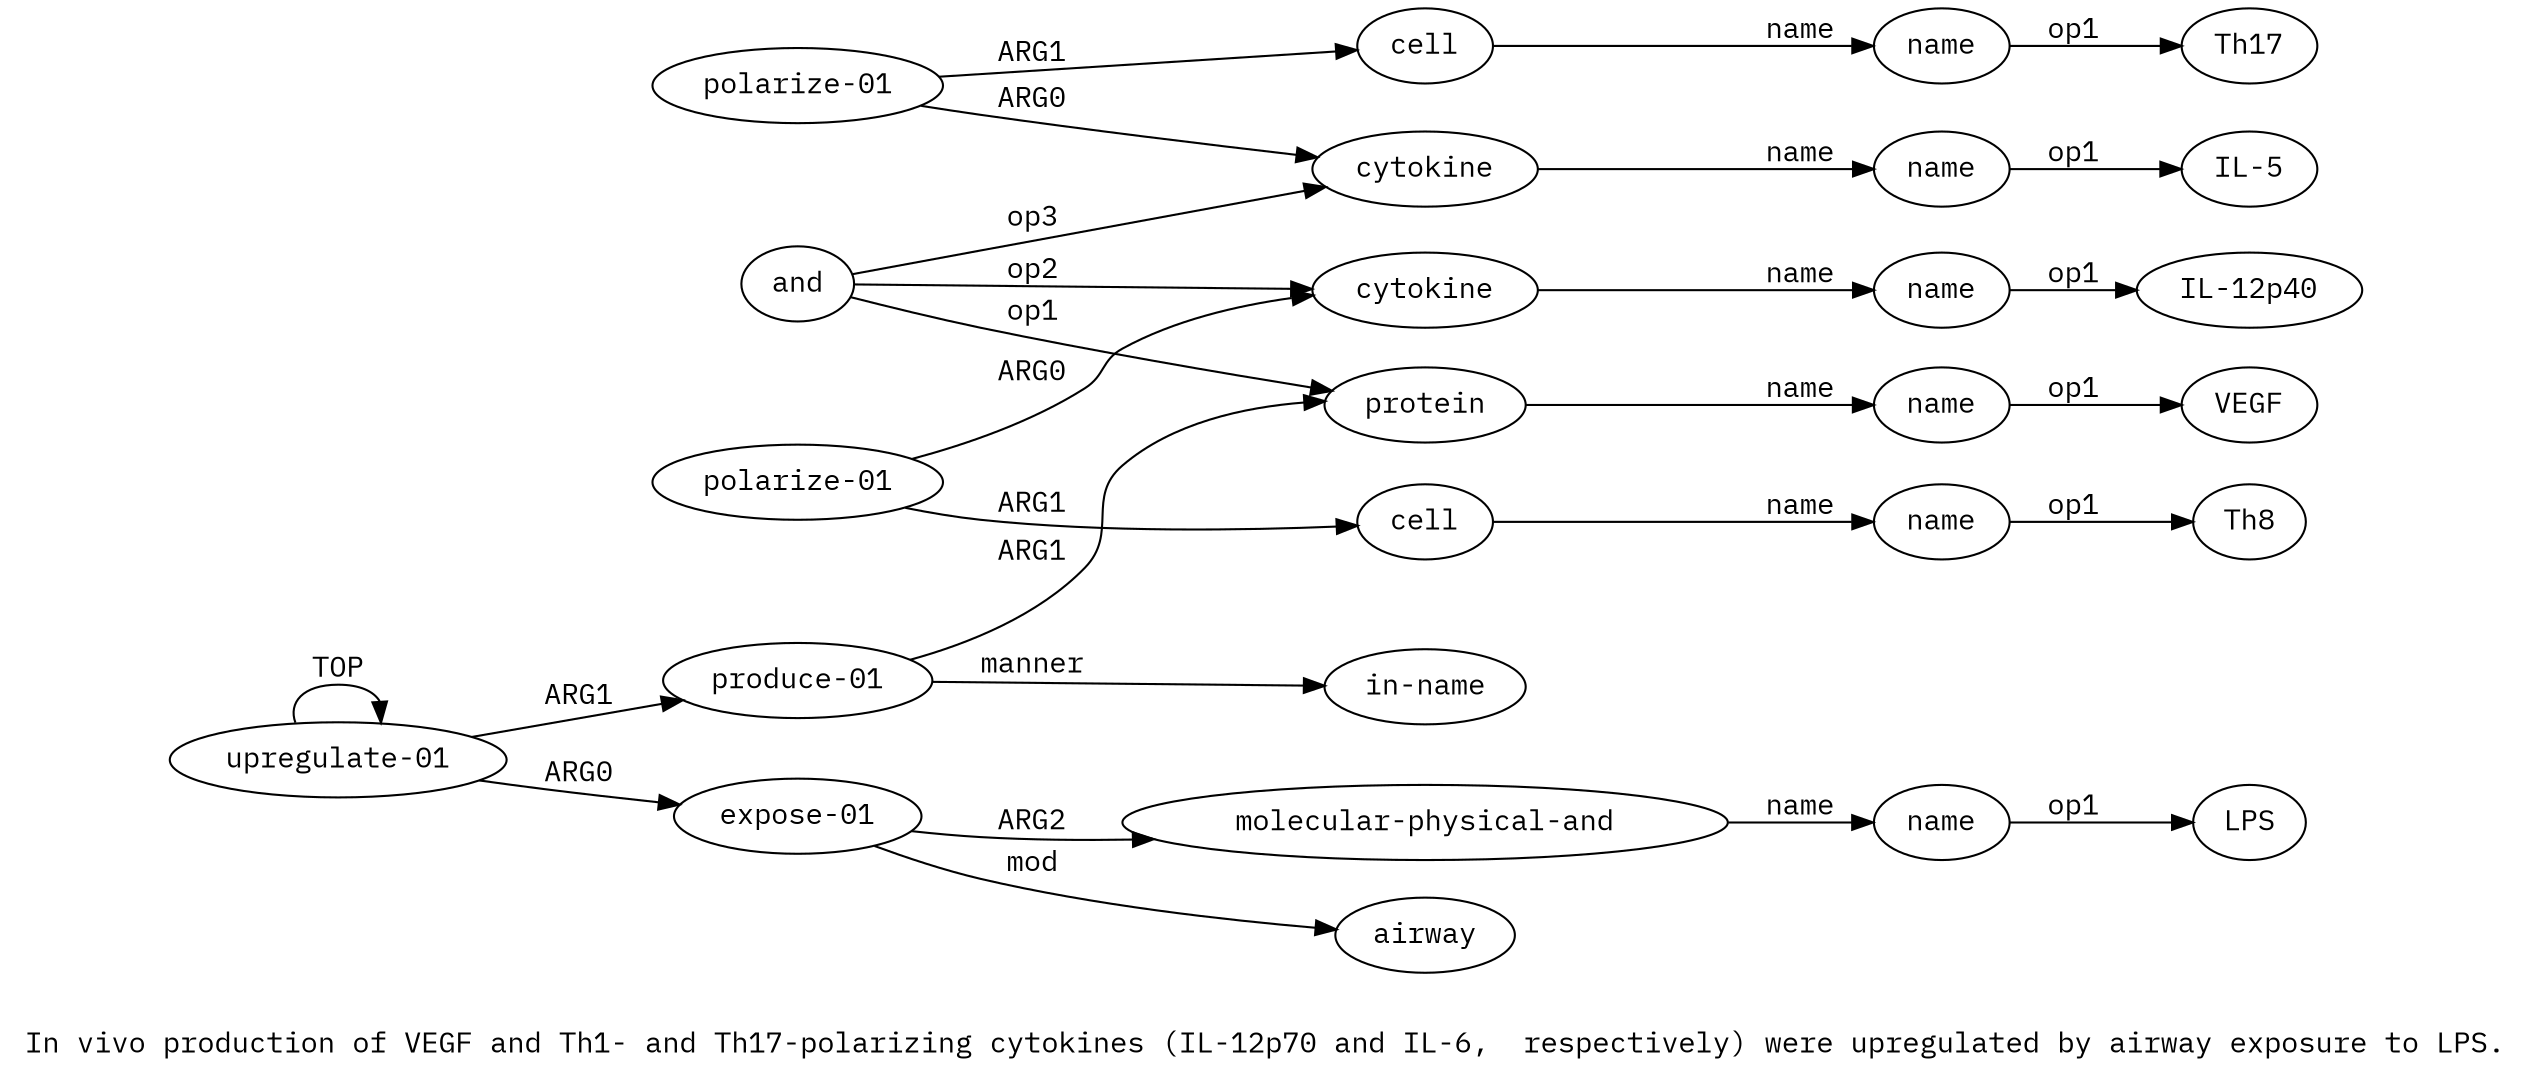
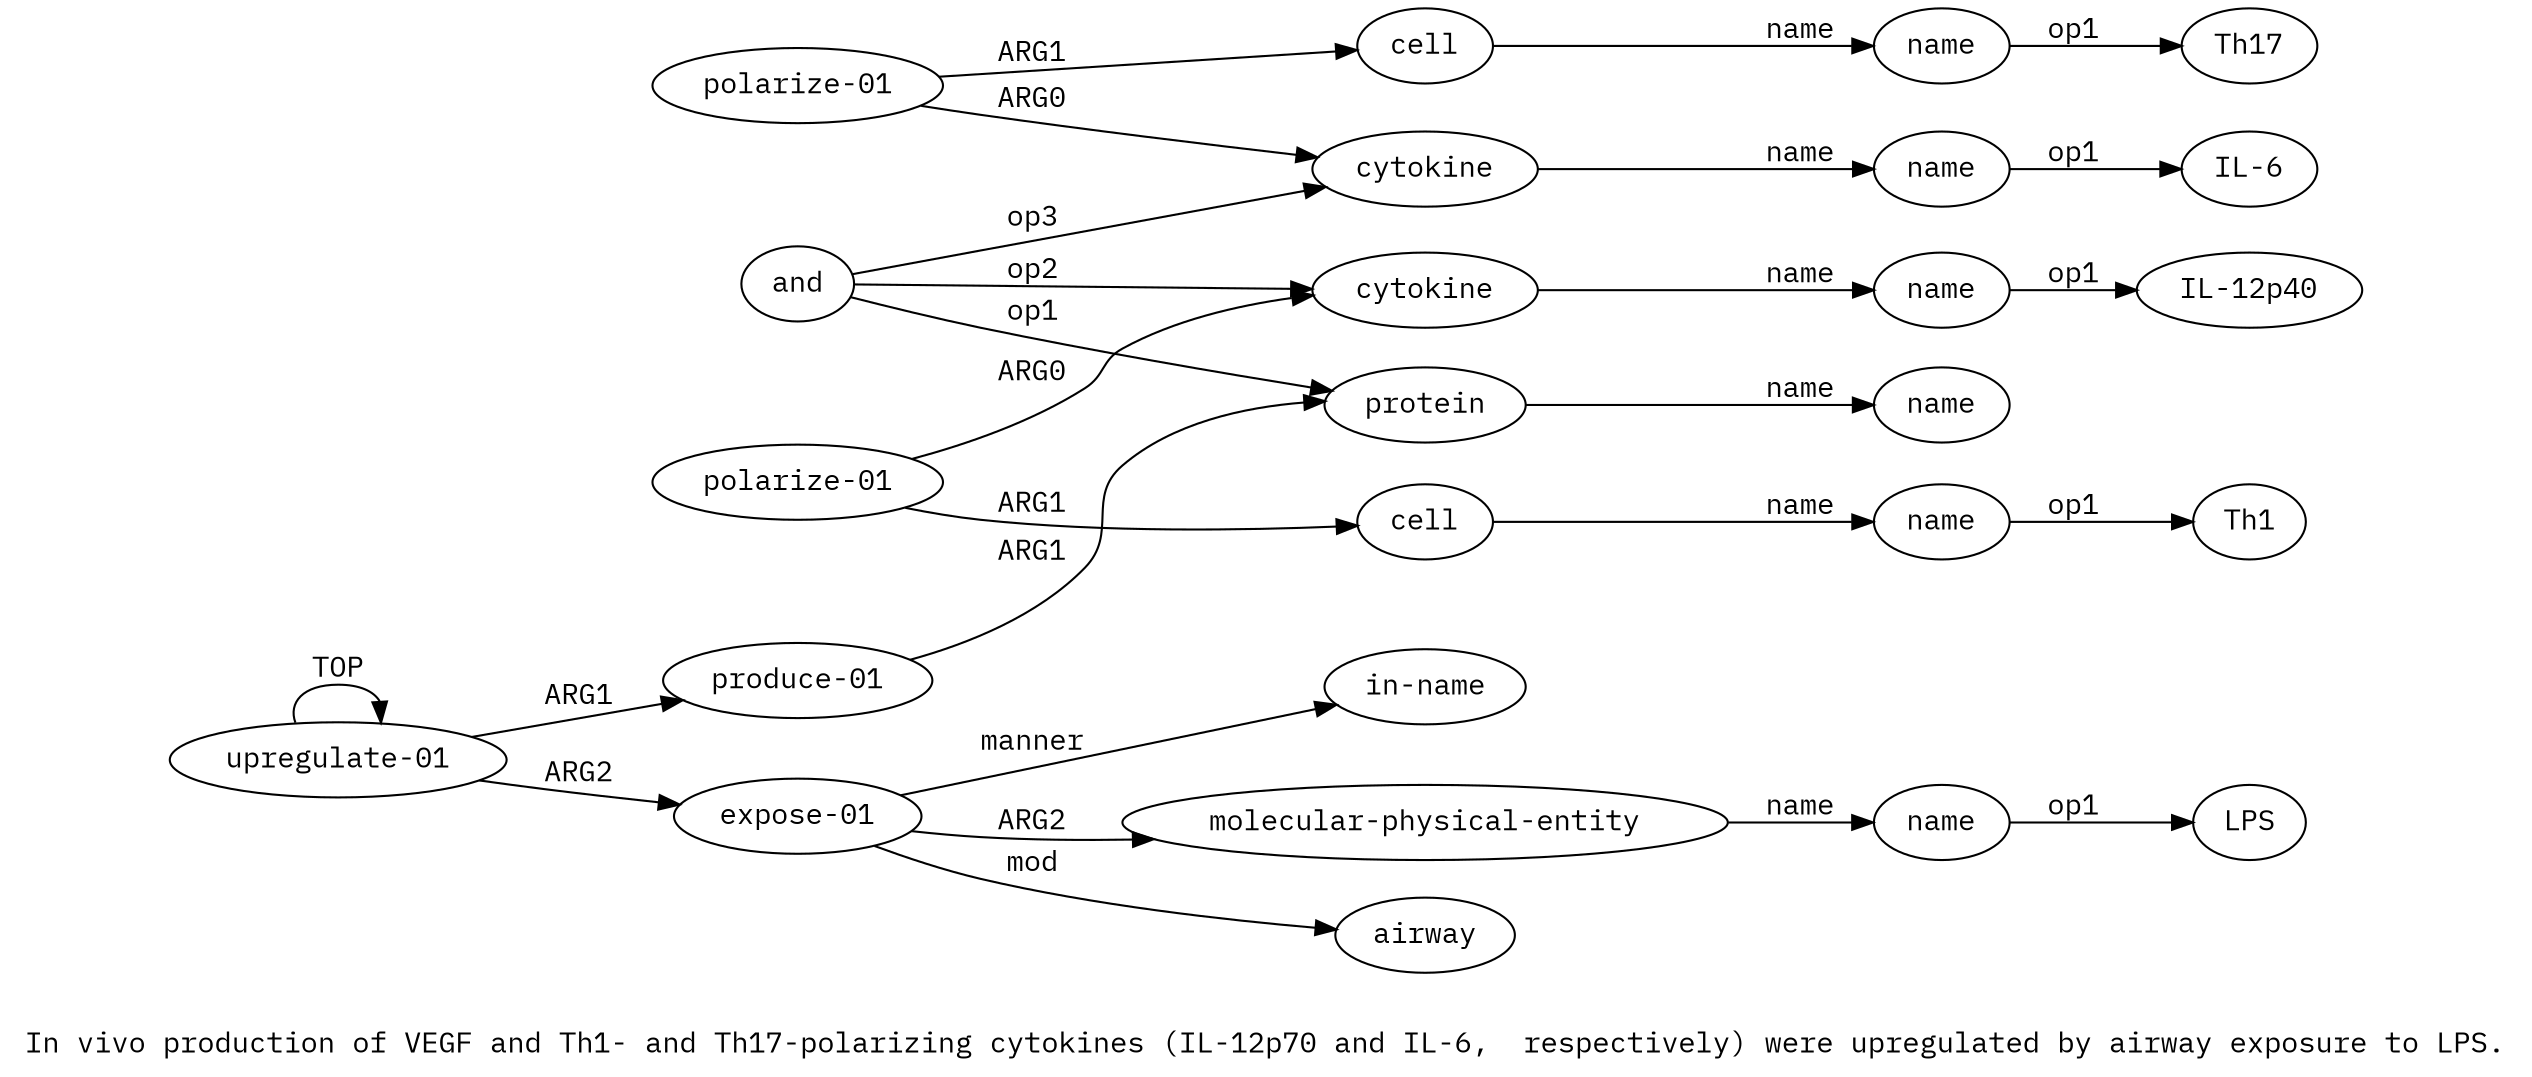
(2249, 169) -> (2249, 169)
(2249, 405) -> none
(2249, 522) -> (2249, 522)
(1118, 684) -> (1108, 752)
(580, 773) -> (580, 773)
(1425, 822) -> (1425, 822)
